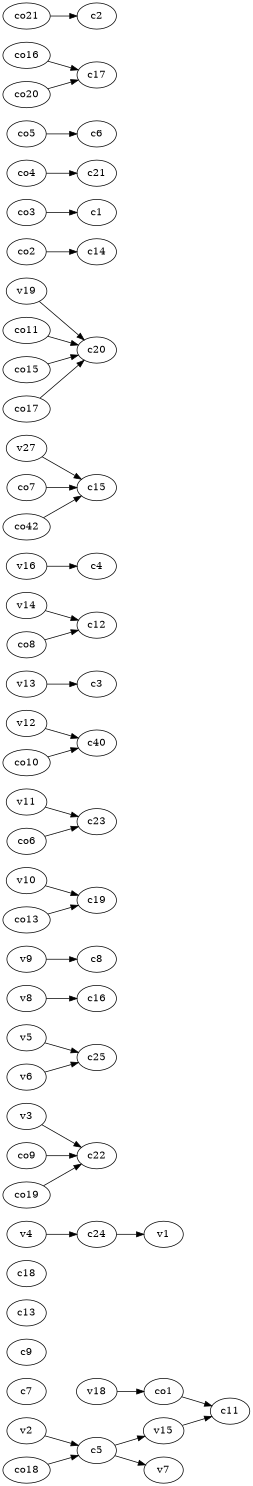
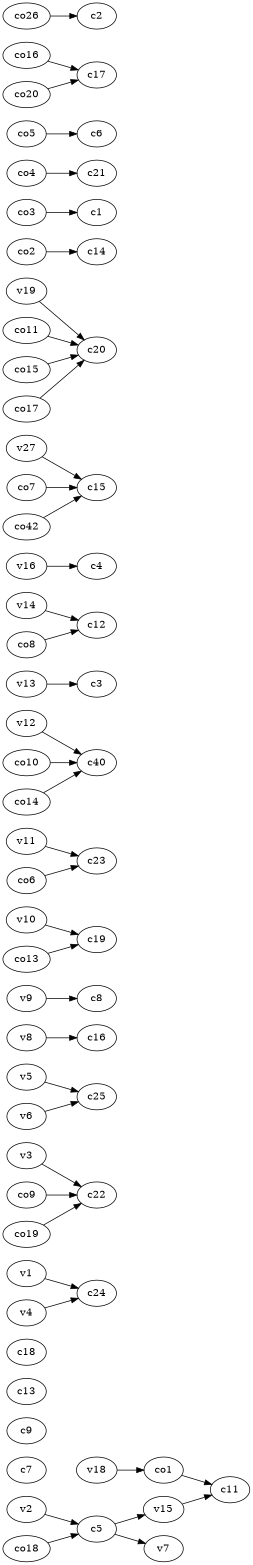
(27, 16) -> (27, 16)
none -> (27, 802)
(127, 1234) -> (58, 1282)
